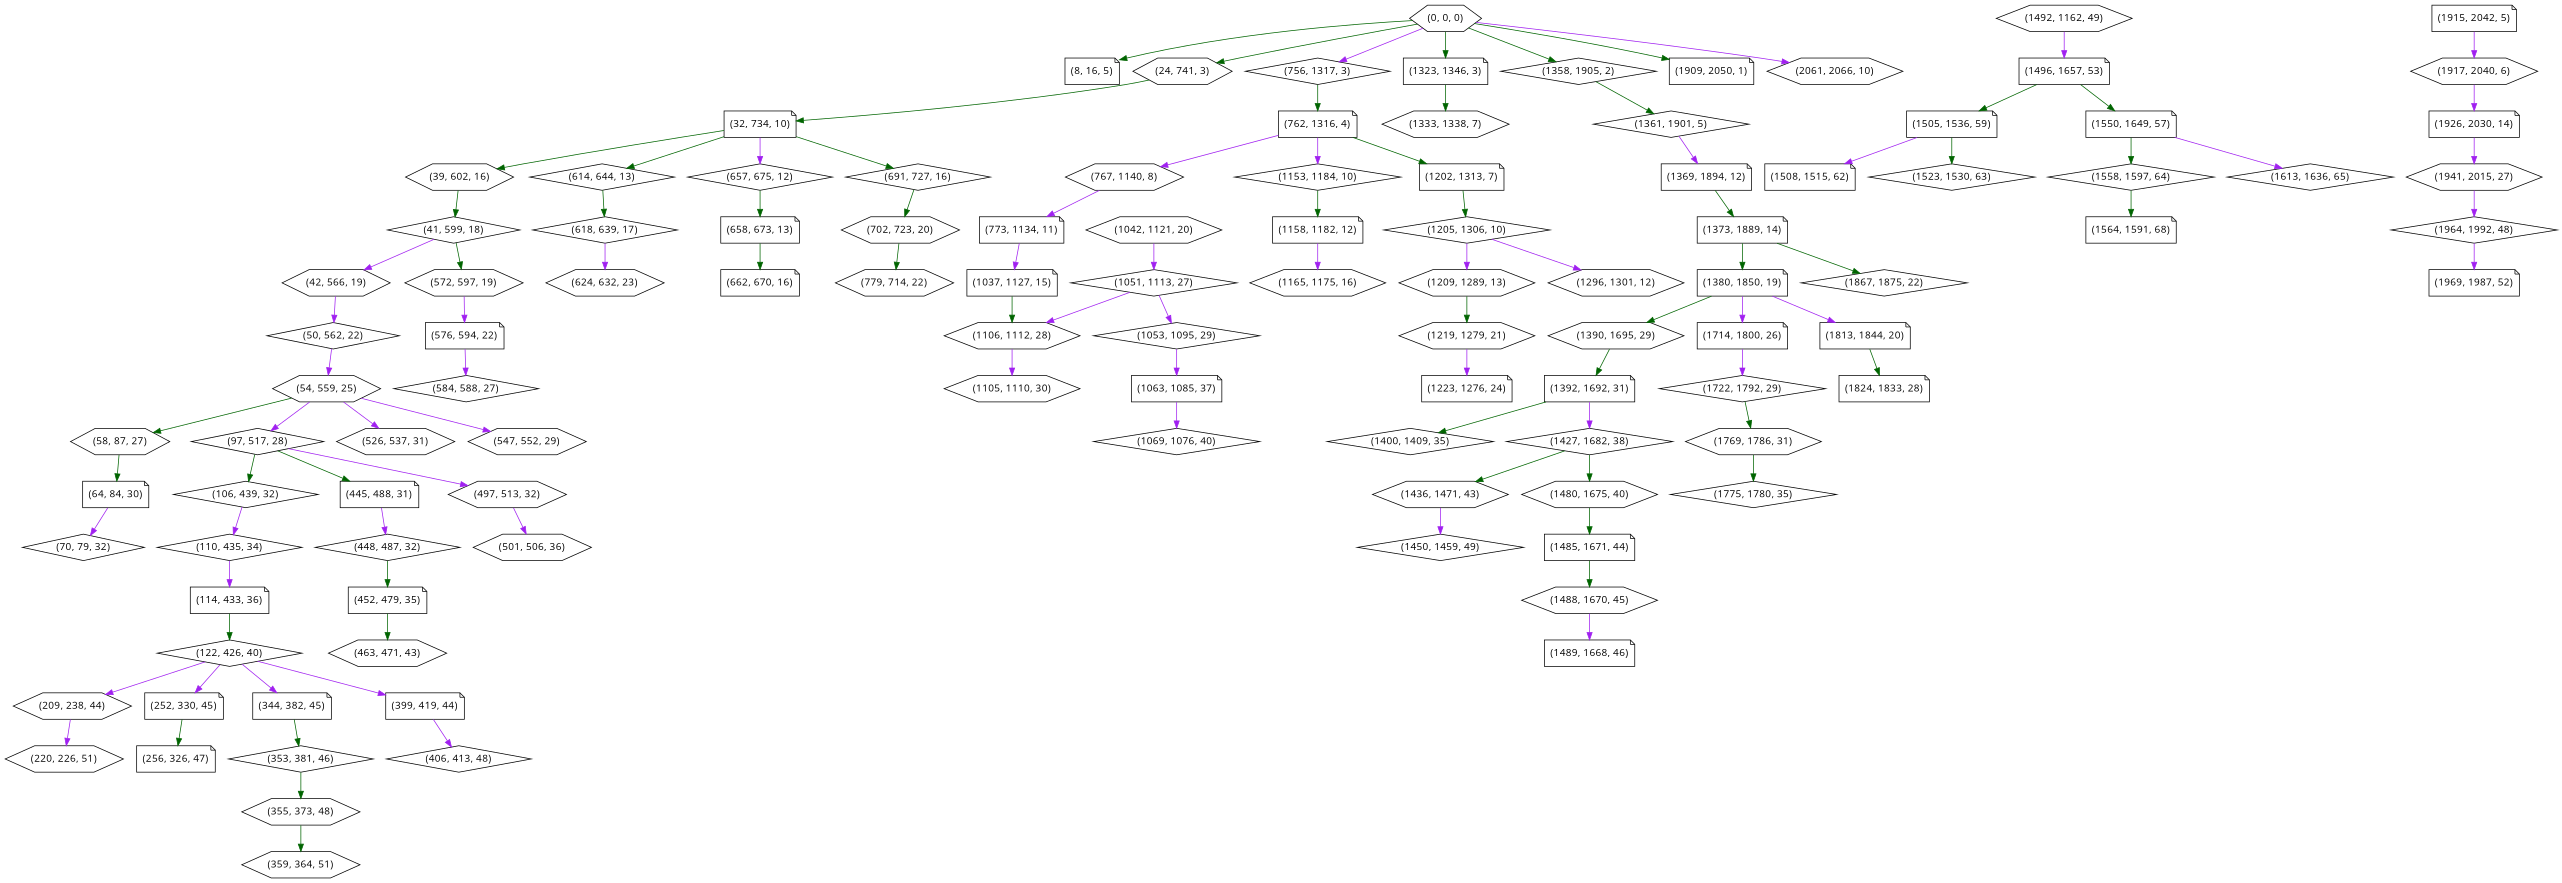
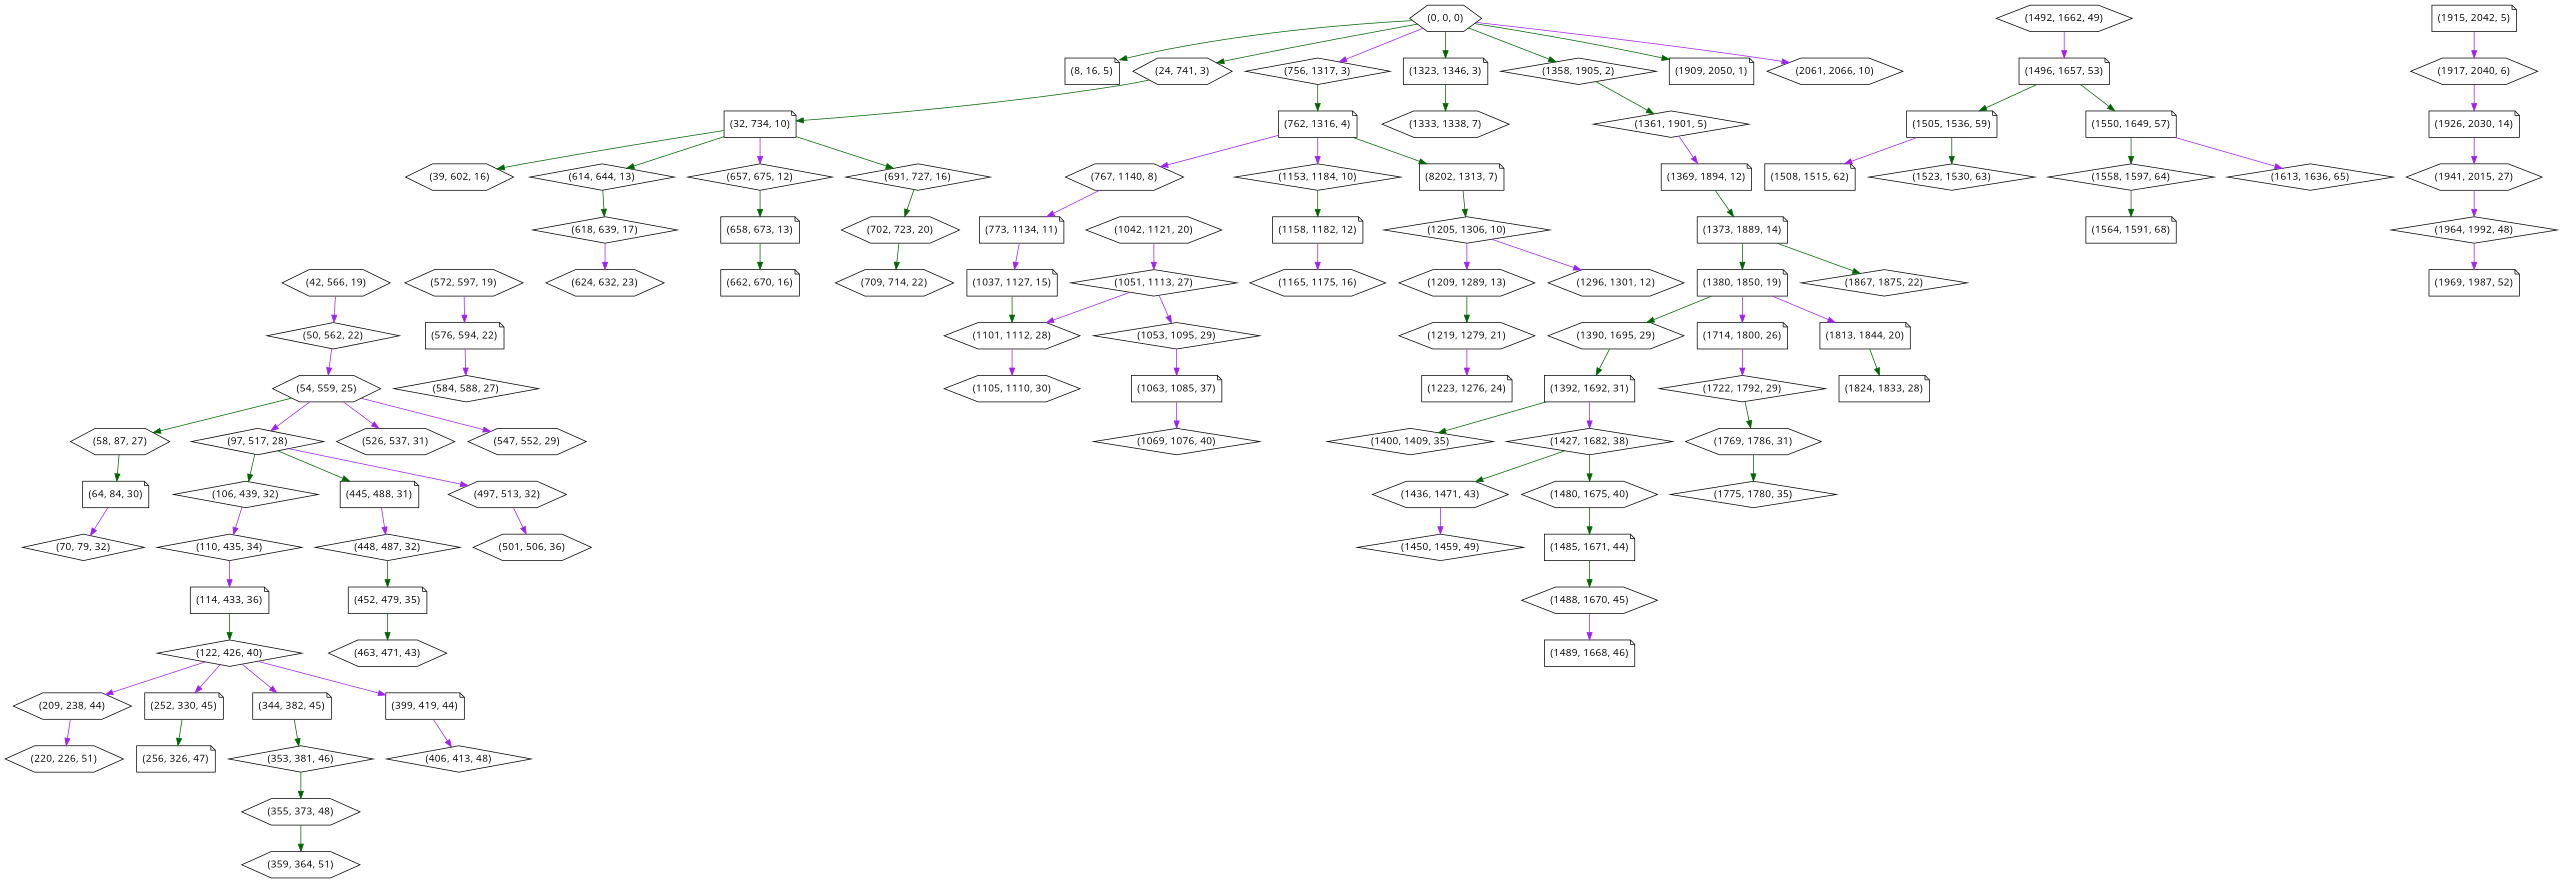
(2064, 18) -> (2064, 18)
(1462, 177) -> (1462, 177)
(454, 230) -> none
(895, 283) -> (895, 283)
(1012, 336) -> (1012, 336)
